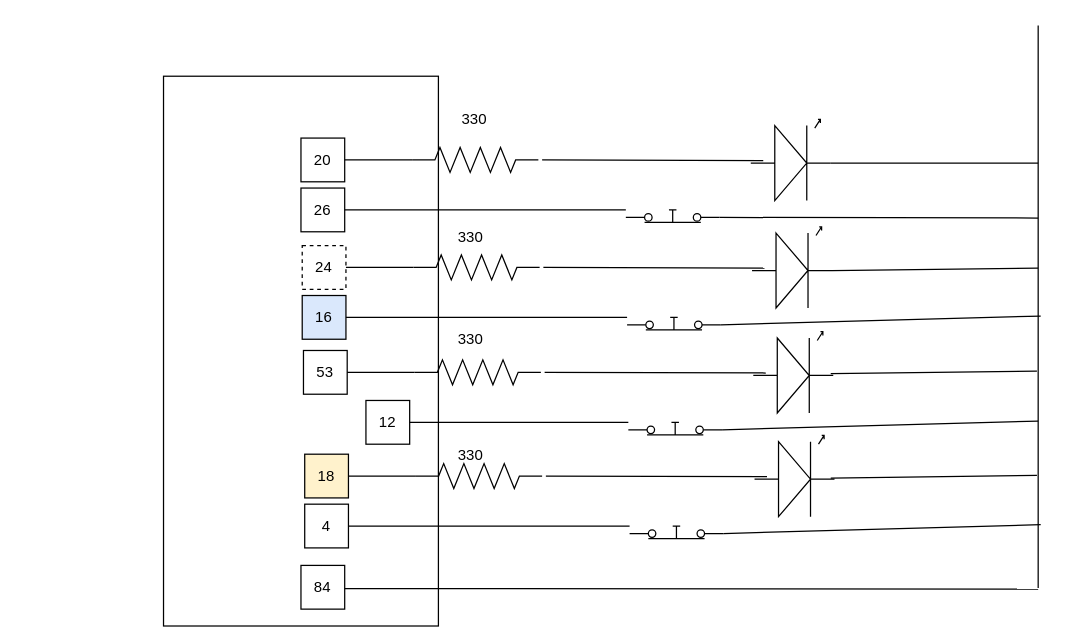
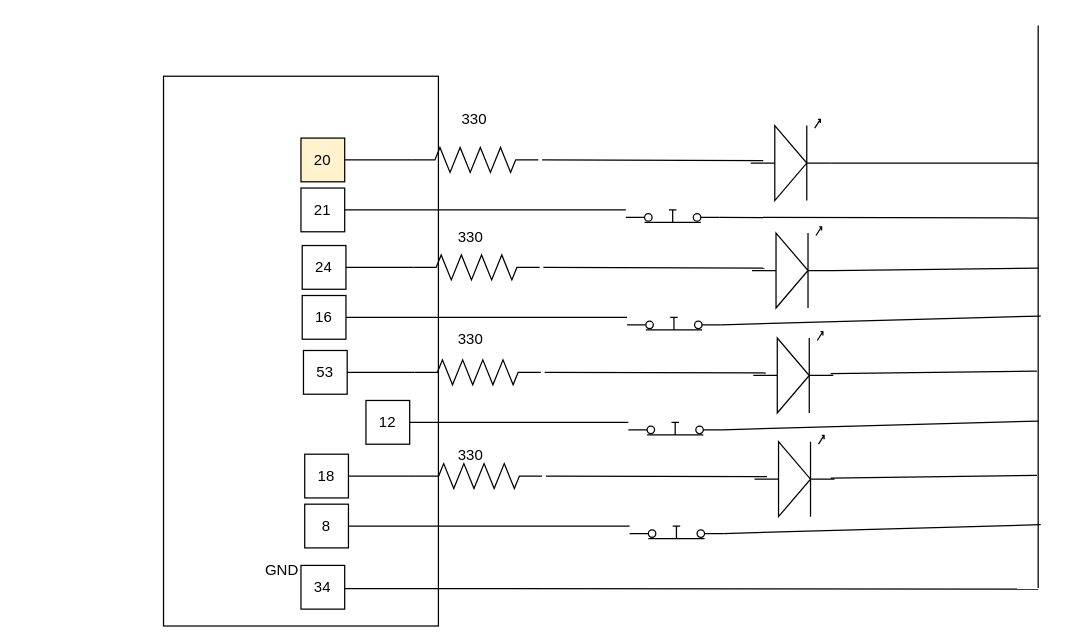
(323, 160) -> (323, 160)
(323, 211) -> (323, 211)
(324, 268) -> (324, 268)
(324, 318) -> (324, 318)
(326, 476) -> (326, 476)
(326, 527) -> (326, 527)
none -> (282, 571)
(323, 588) -> (323, 588)
